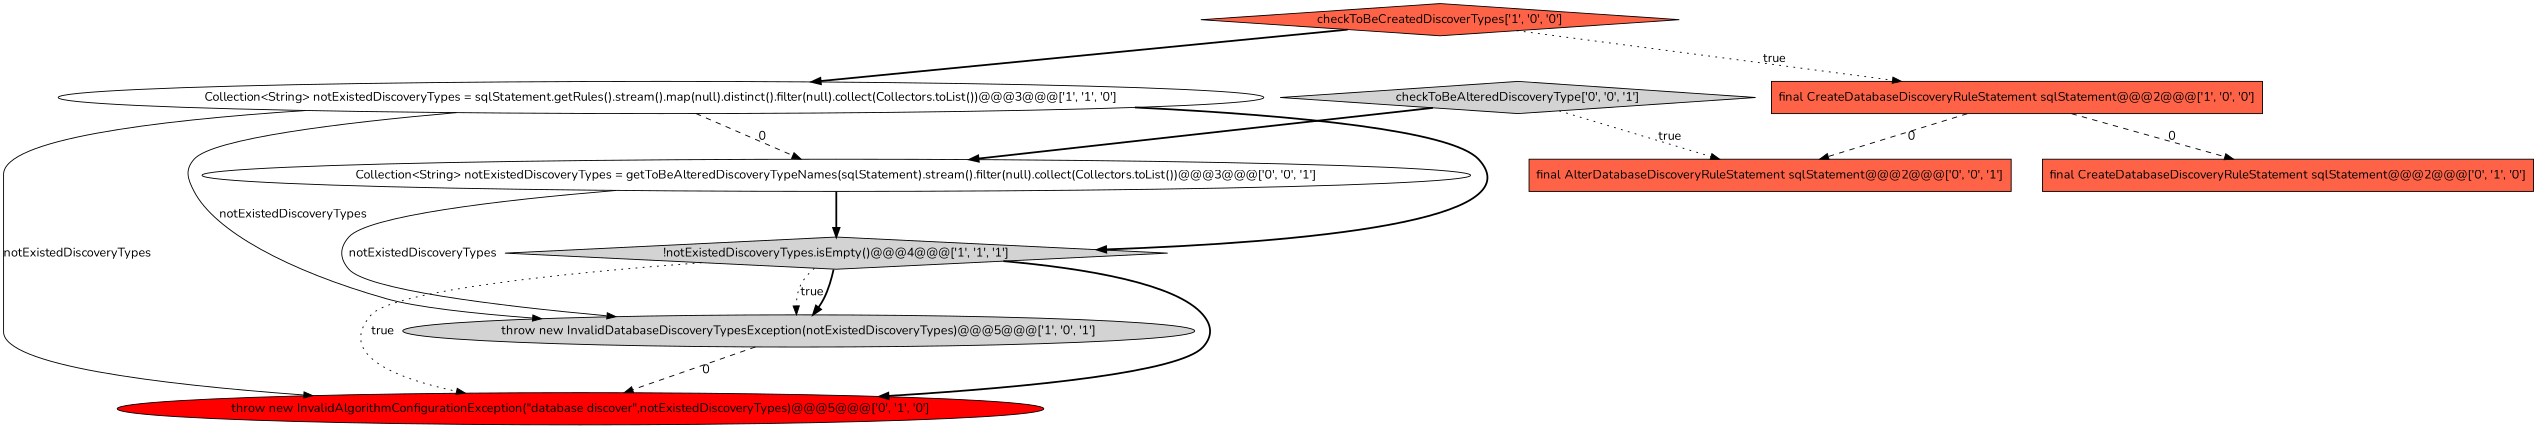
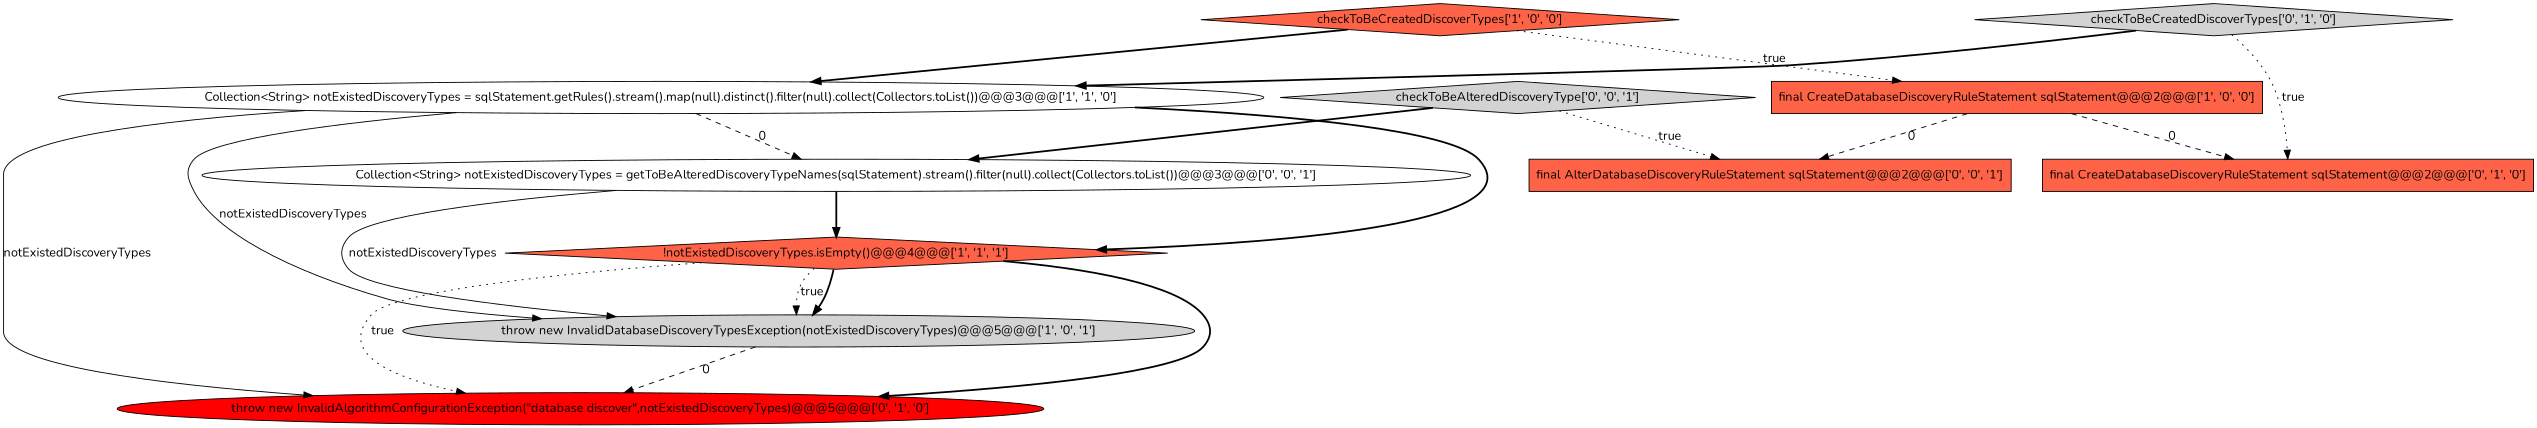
none -> (2214, 20)
(836, 253) -> (836, 253)
